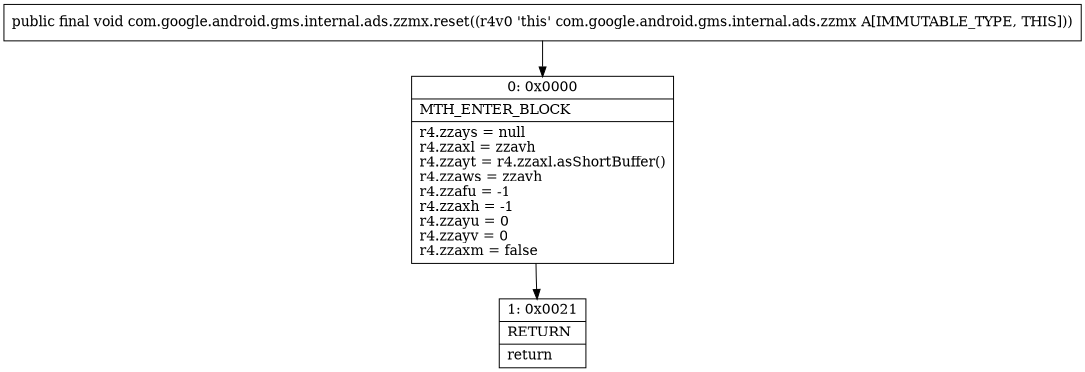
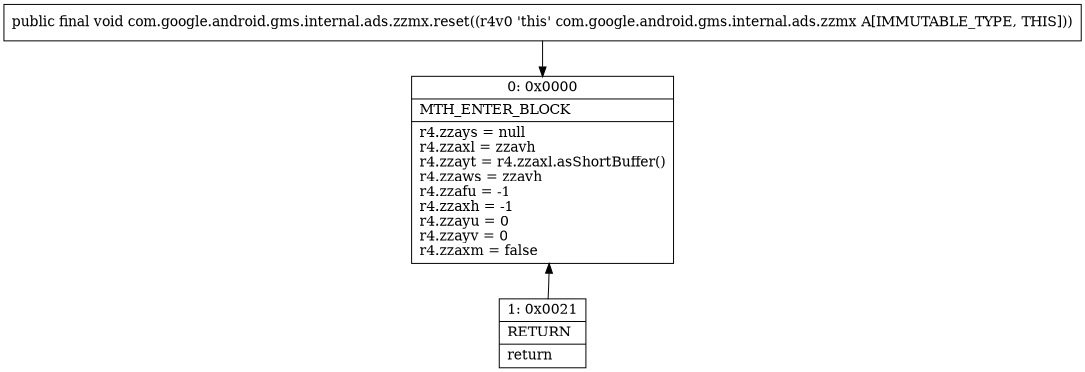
(536, 276) -> (549, 286)
